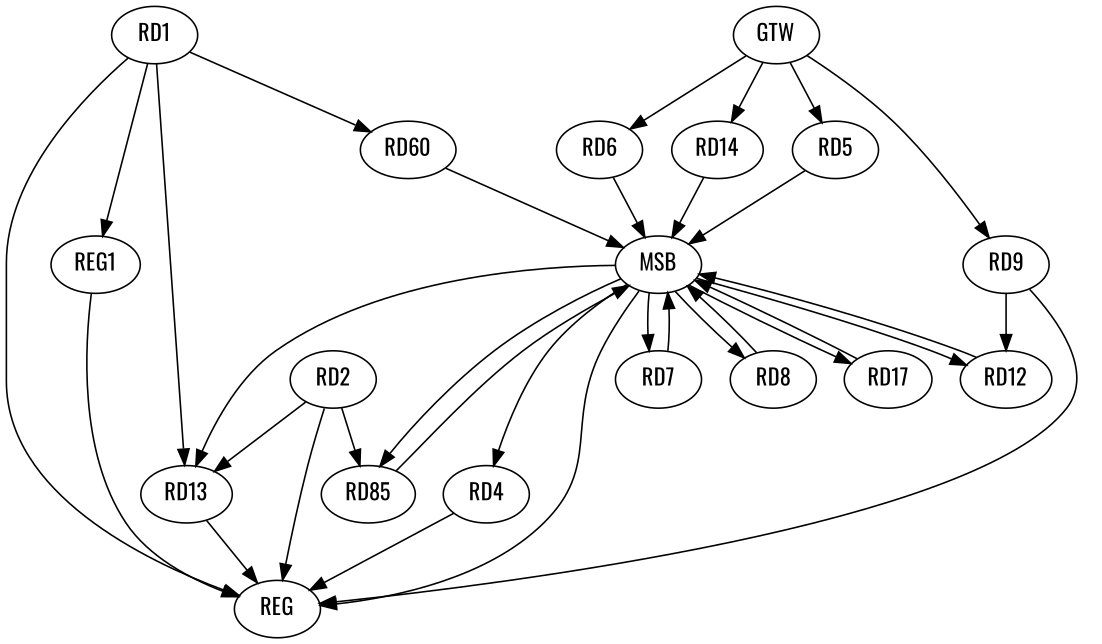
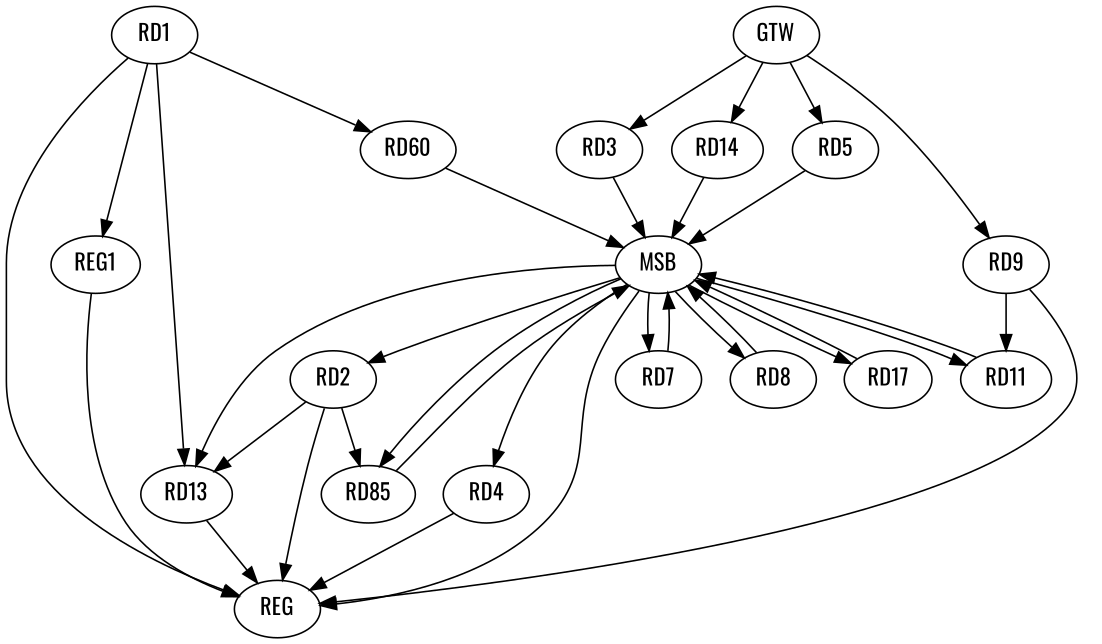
(600, 150) -> (600, 150)
none -> (501, 315)
(1006, 379) -> (1006, 379)
